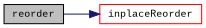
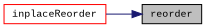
(77, 14) -> (119, 14)
